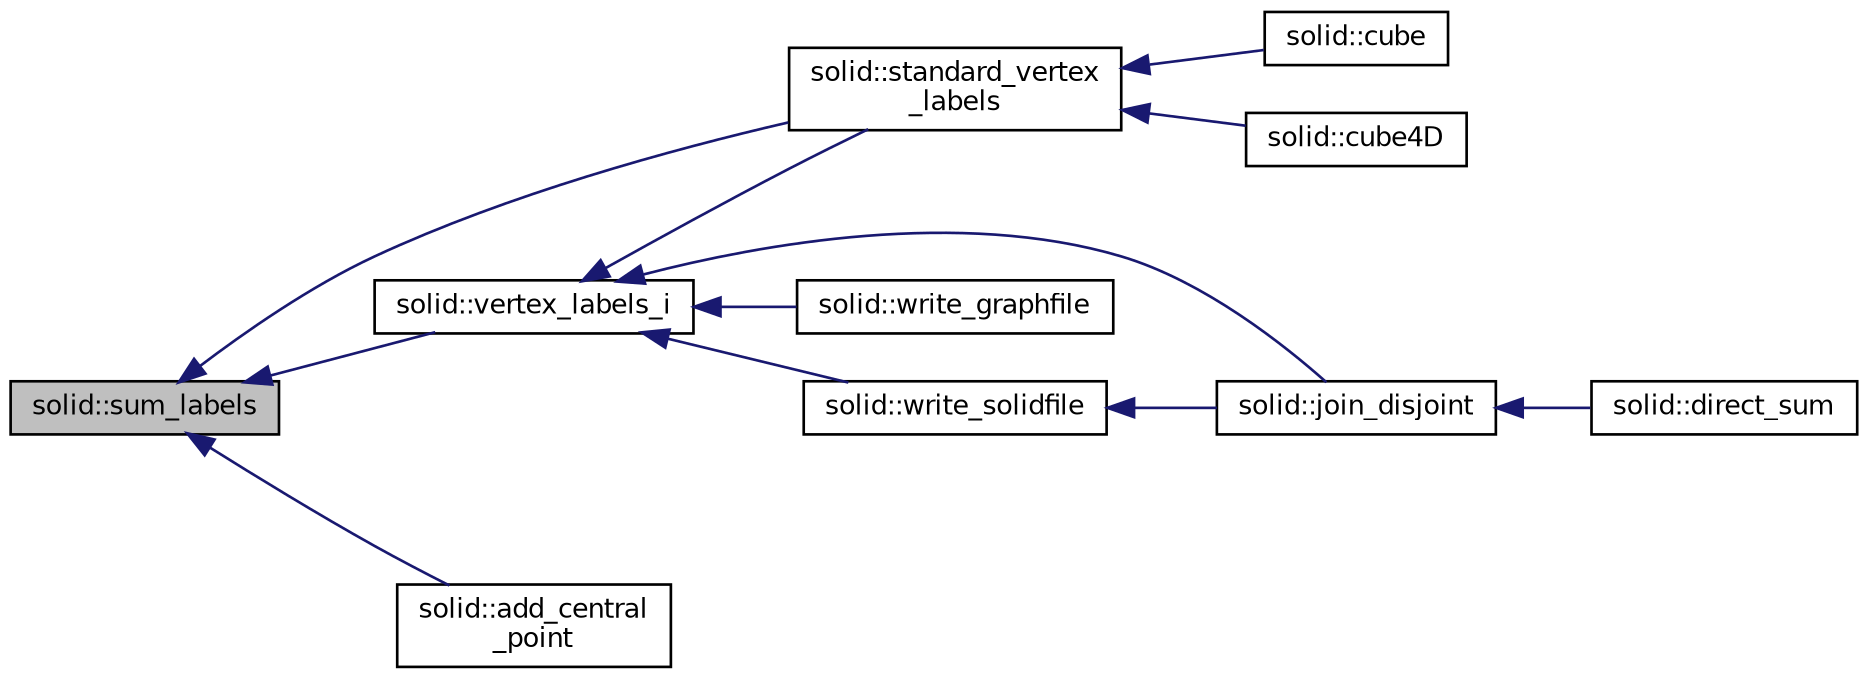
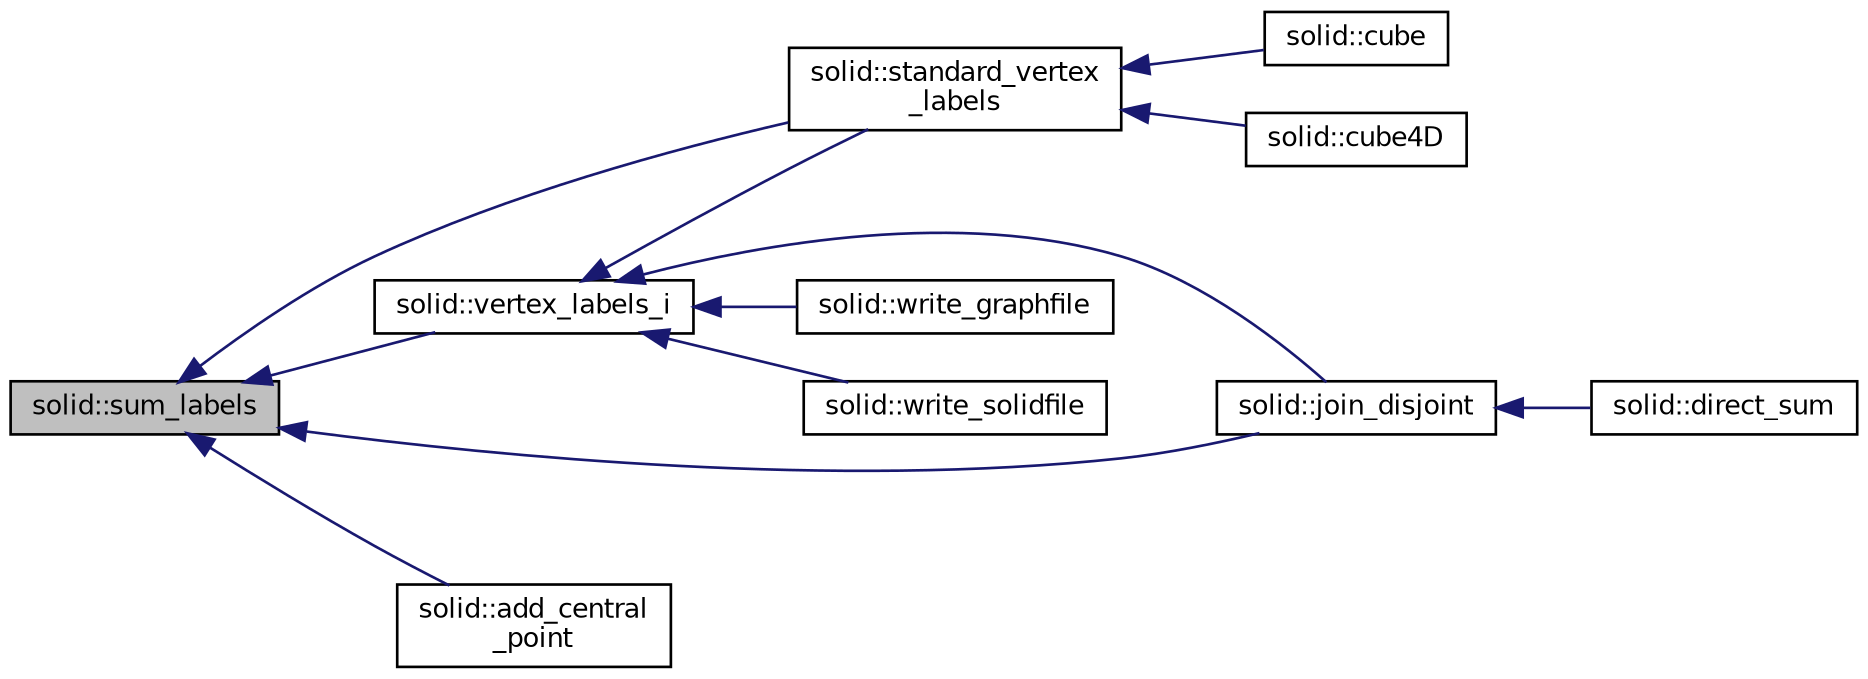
(1176, 408) -> (784, 470)
